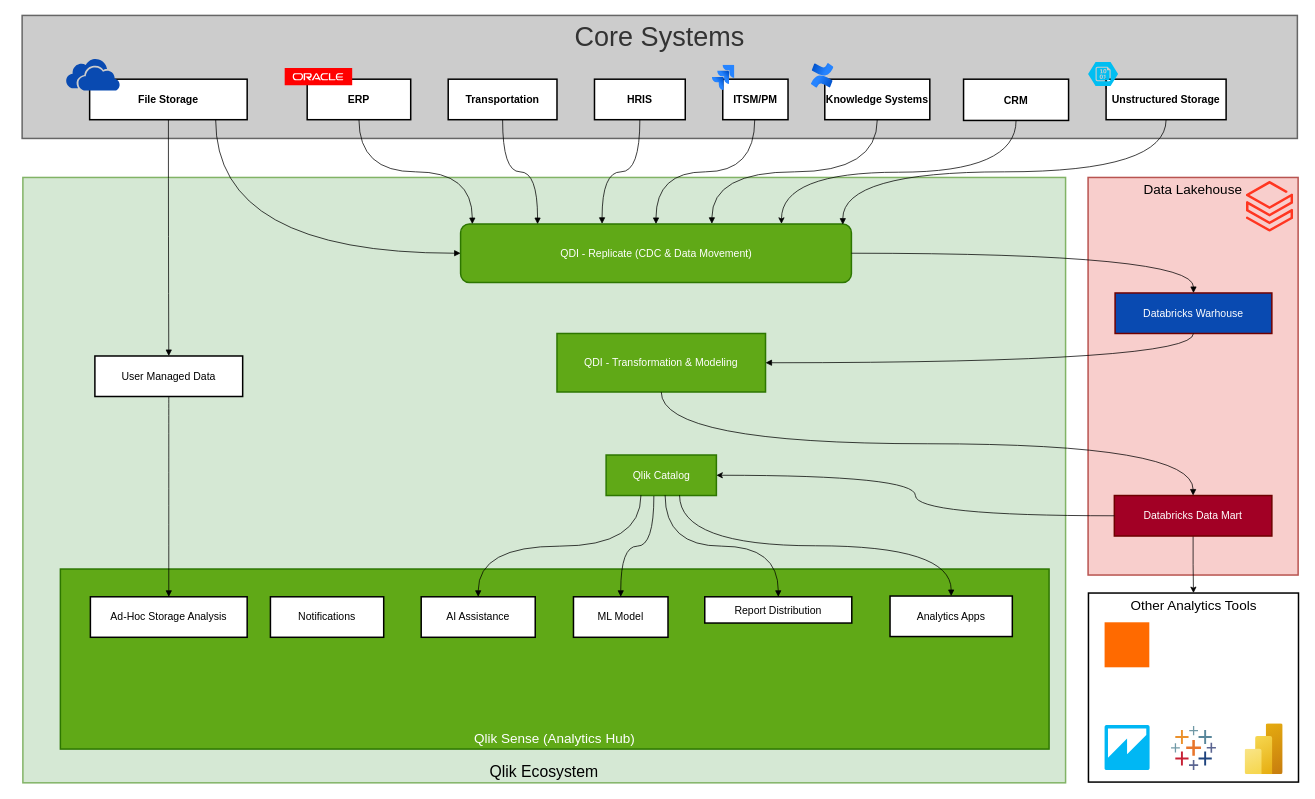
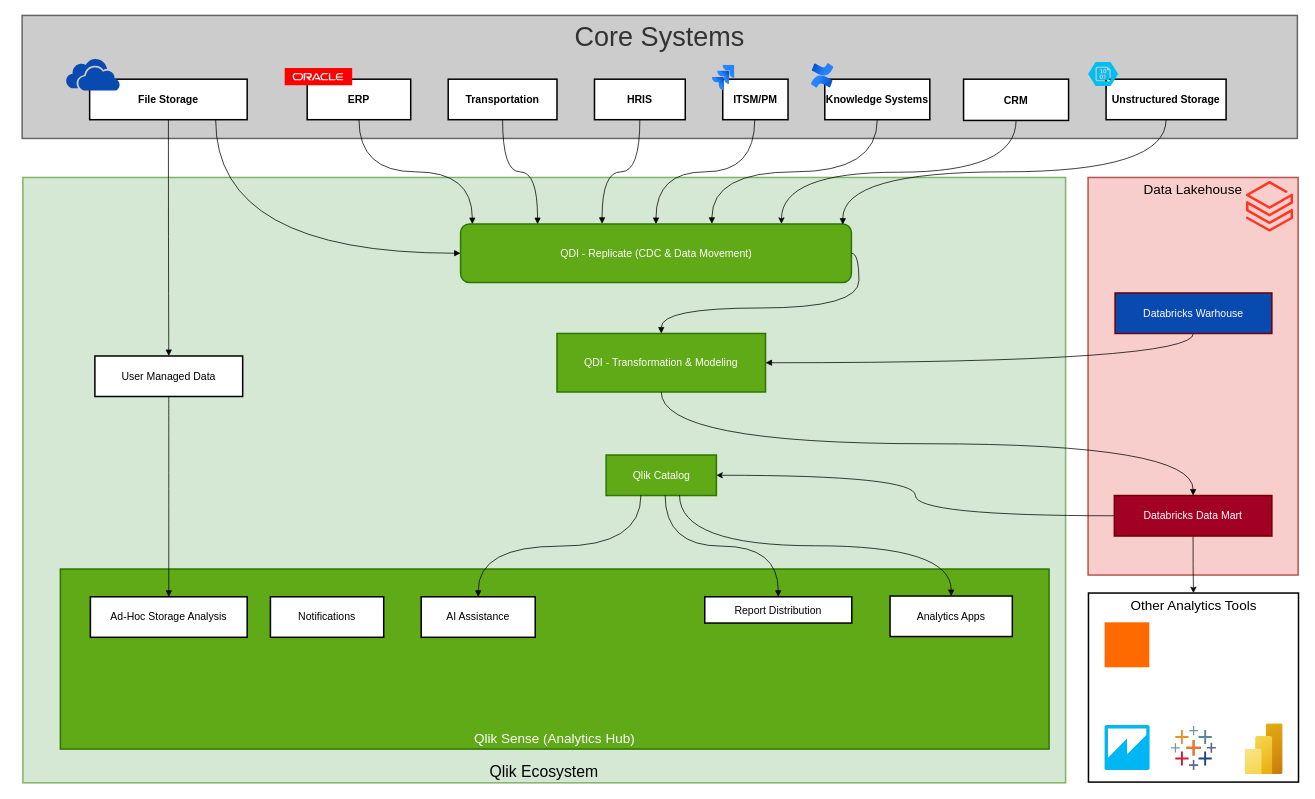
(1110, 262) -> (830, 302)
(640, 545) -> none
(621, 617) -> none
